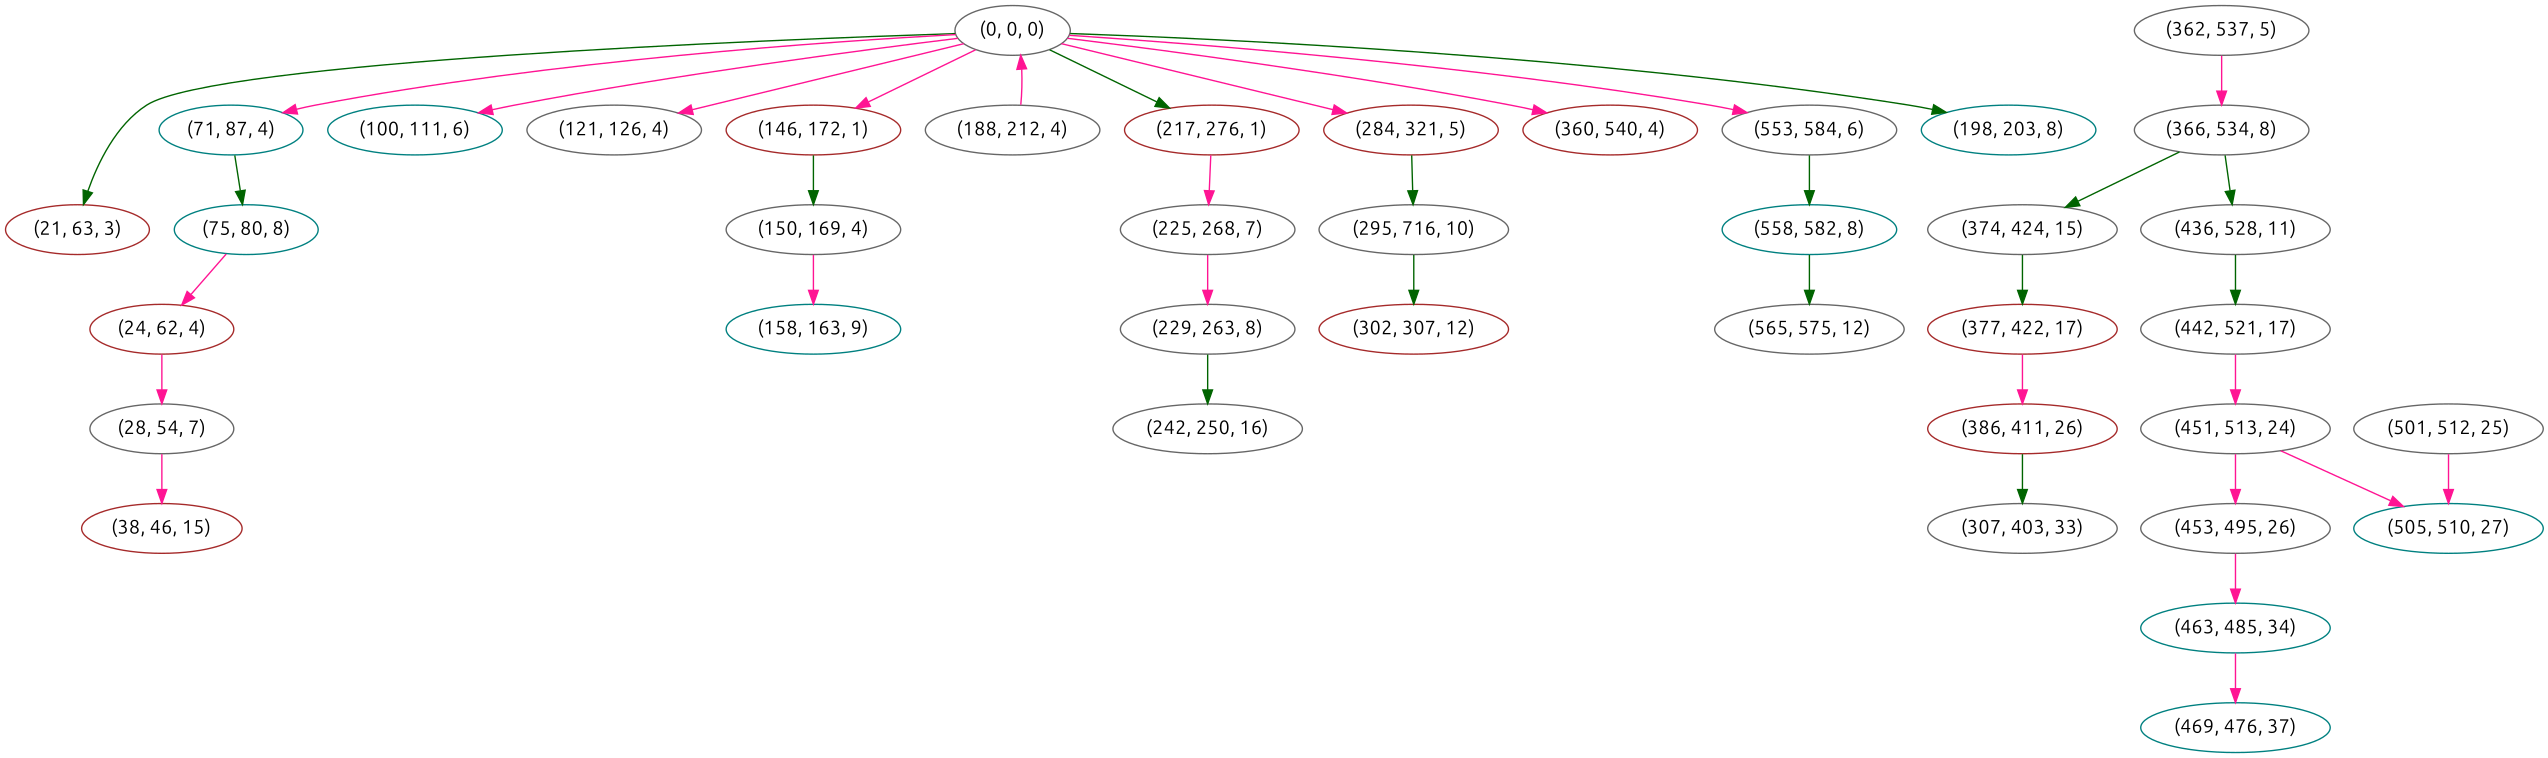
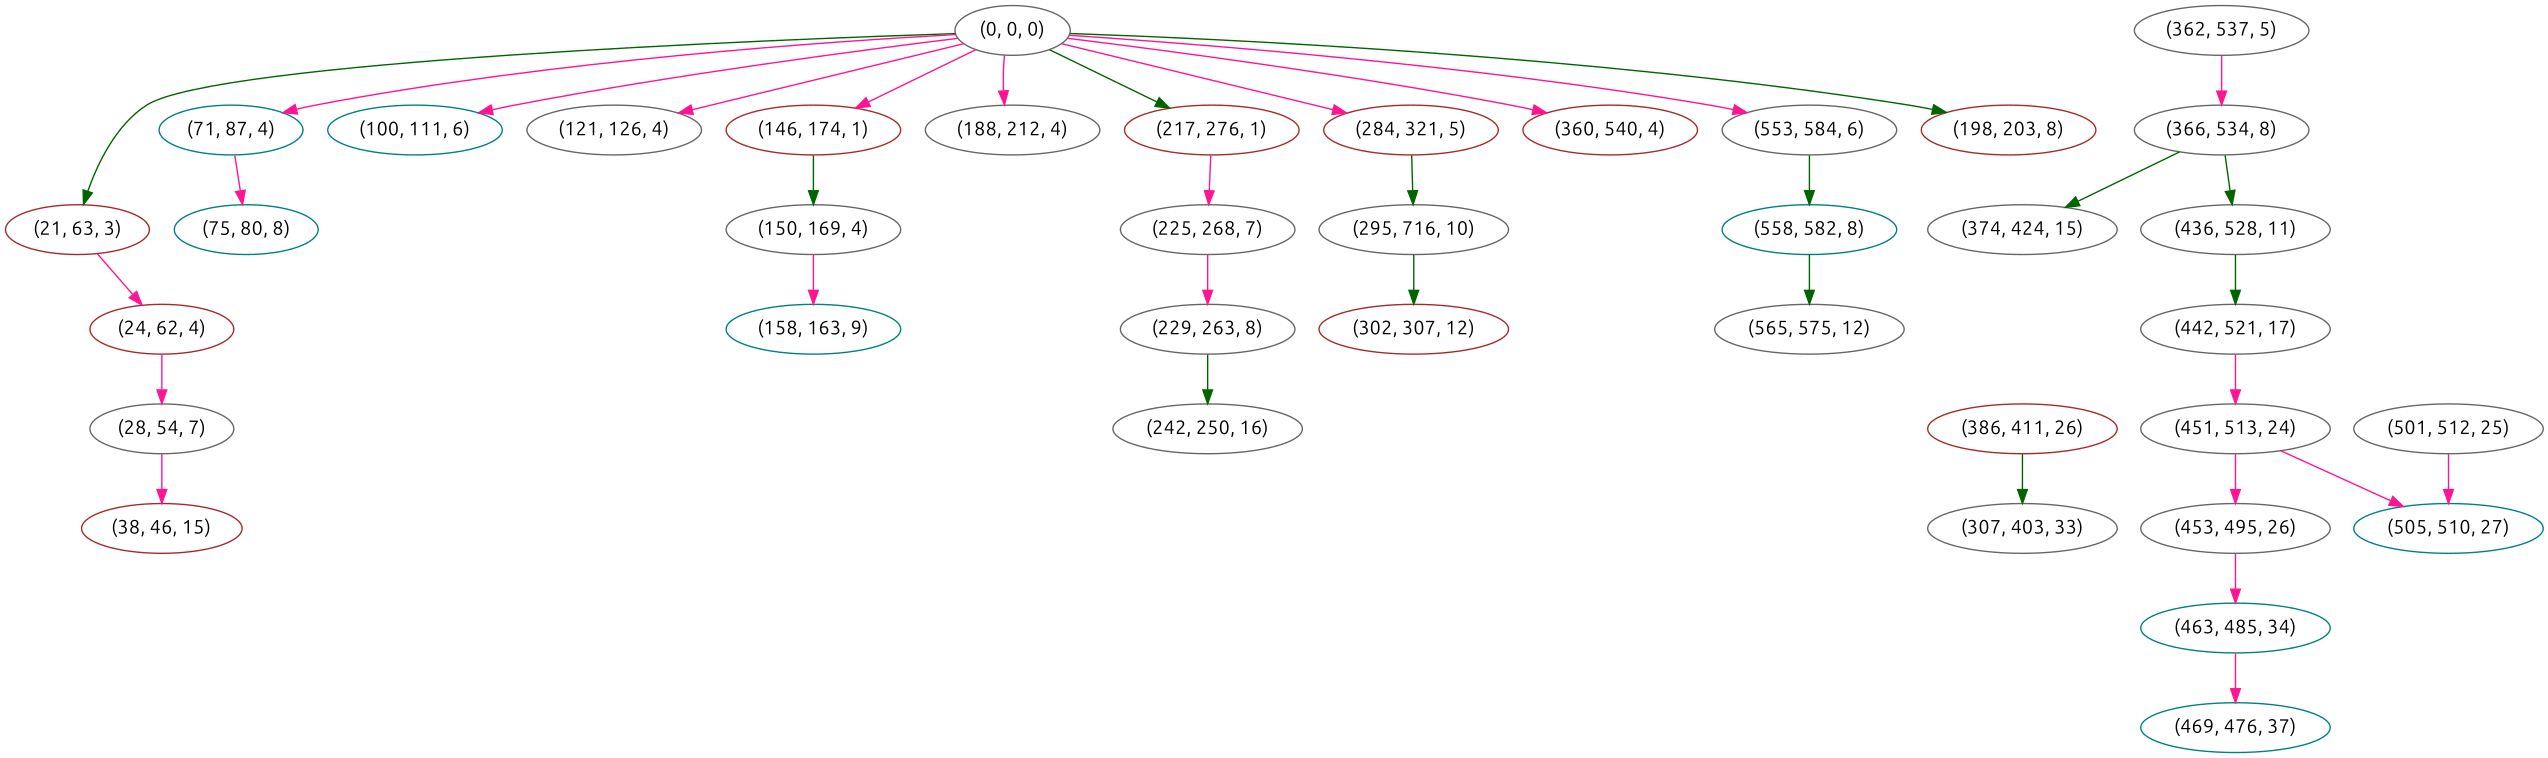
(1022, 87) -> (1003, 73)
(813, 130) -> (813, 130)
(2009, 130) -> (2009, 130)
(238, 173) -> (238, 173)
(209, 274) -> (115, 274)
(2022, 329) -> none
